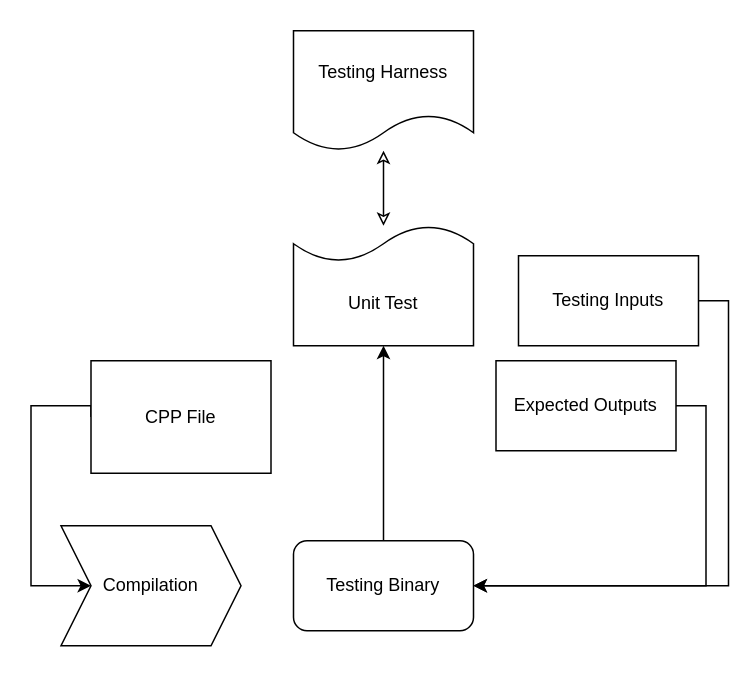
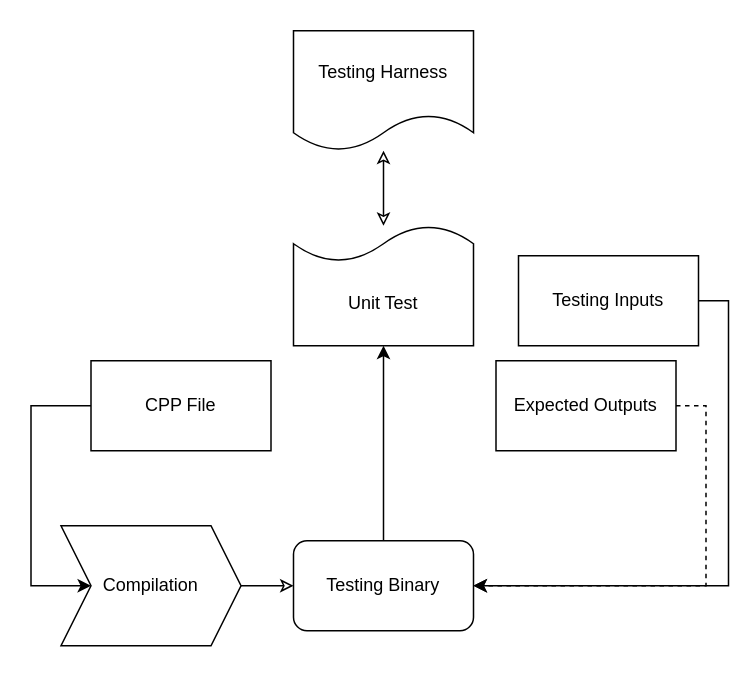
(181, 417) -> (181, 406)
(706, 480) -> (706, 480)
none -> (262, 586)
